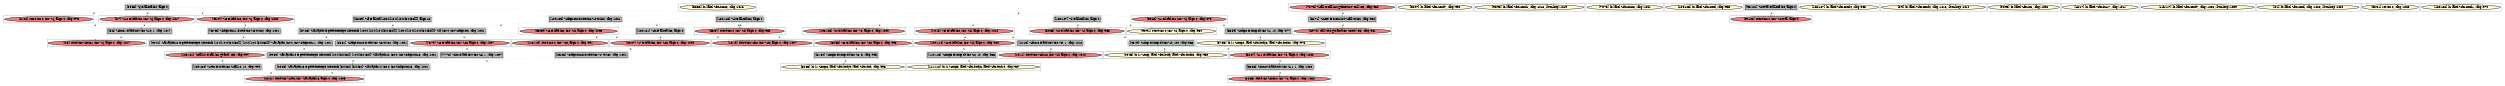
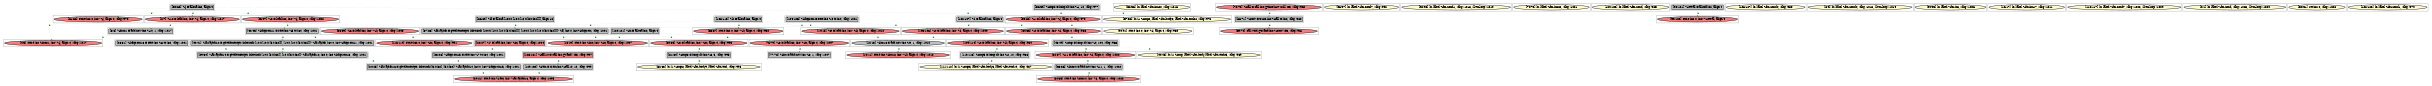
(1219, 25) -> (1061, 13)
(660, 43) -> (510, 43)
(1050, 43) -> (898, 43)
(215, 55) -> (558, 55)
